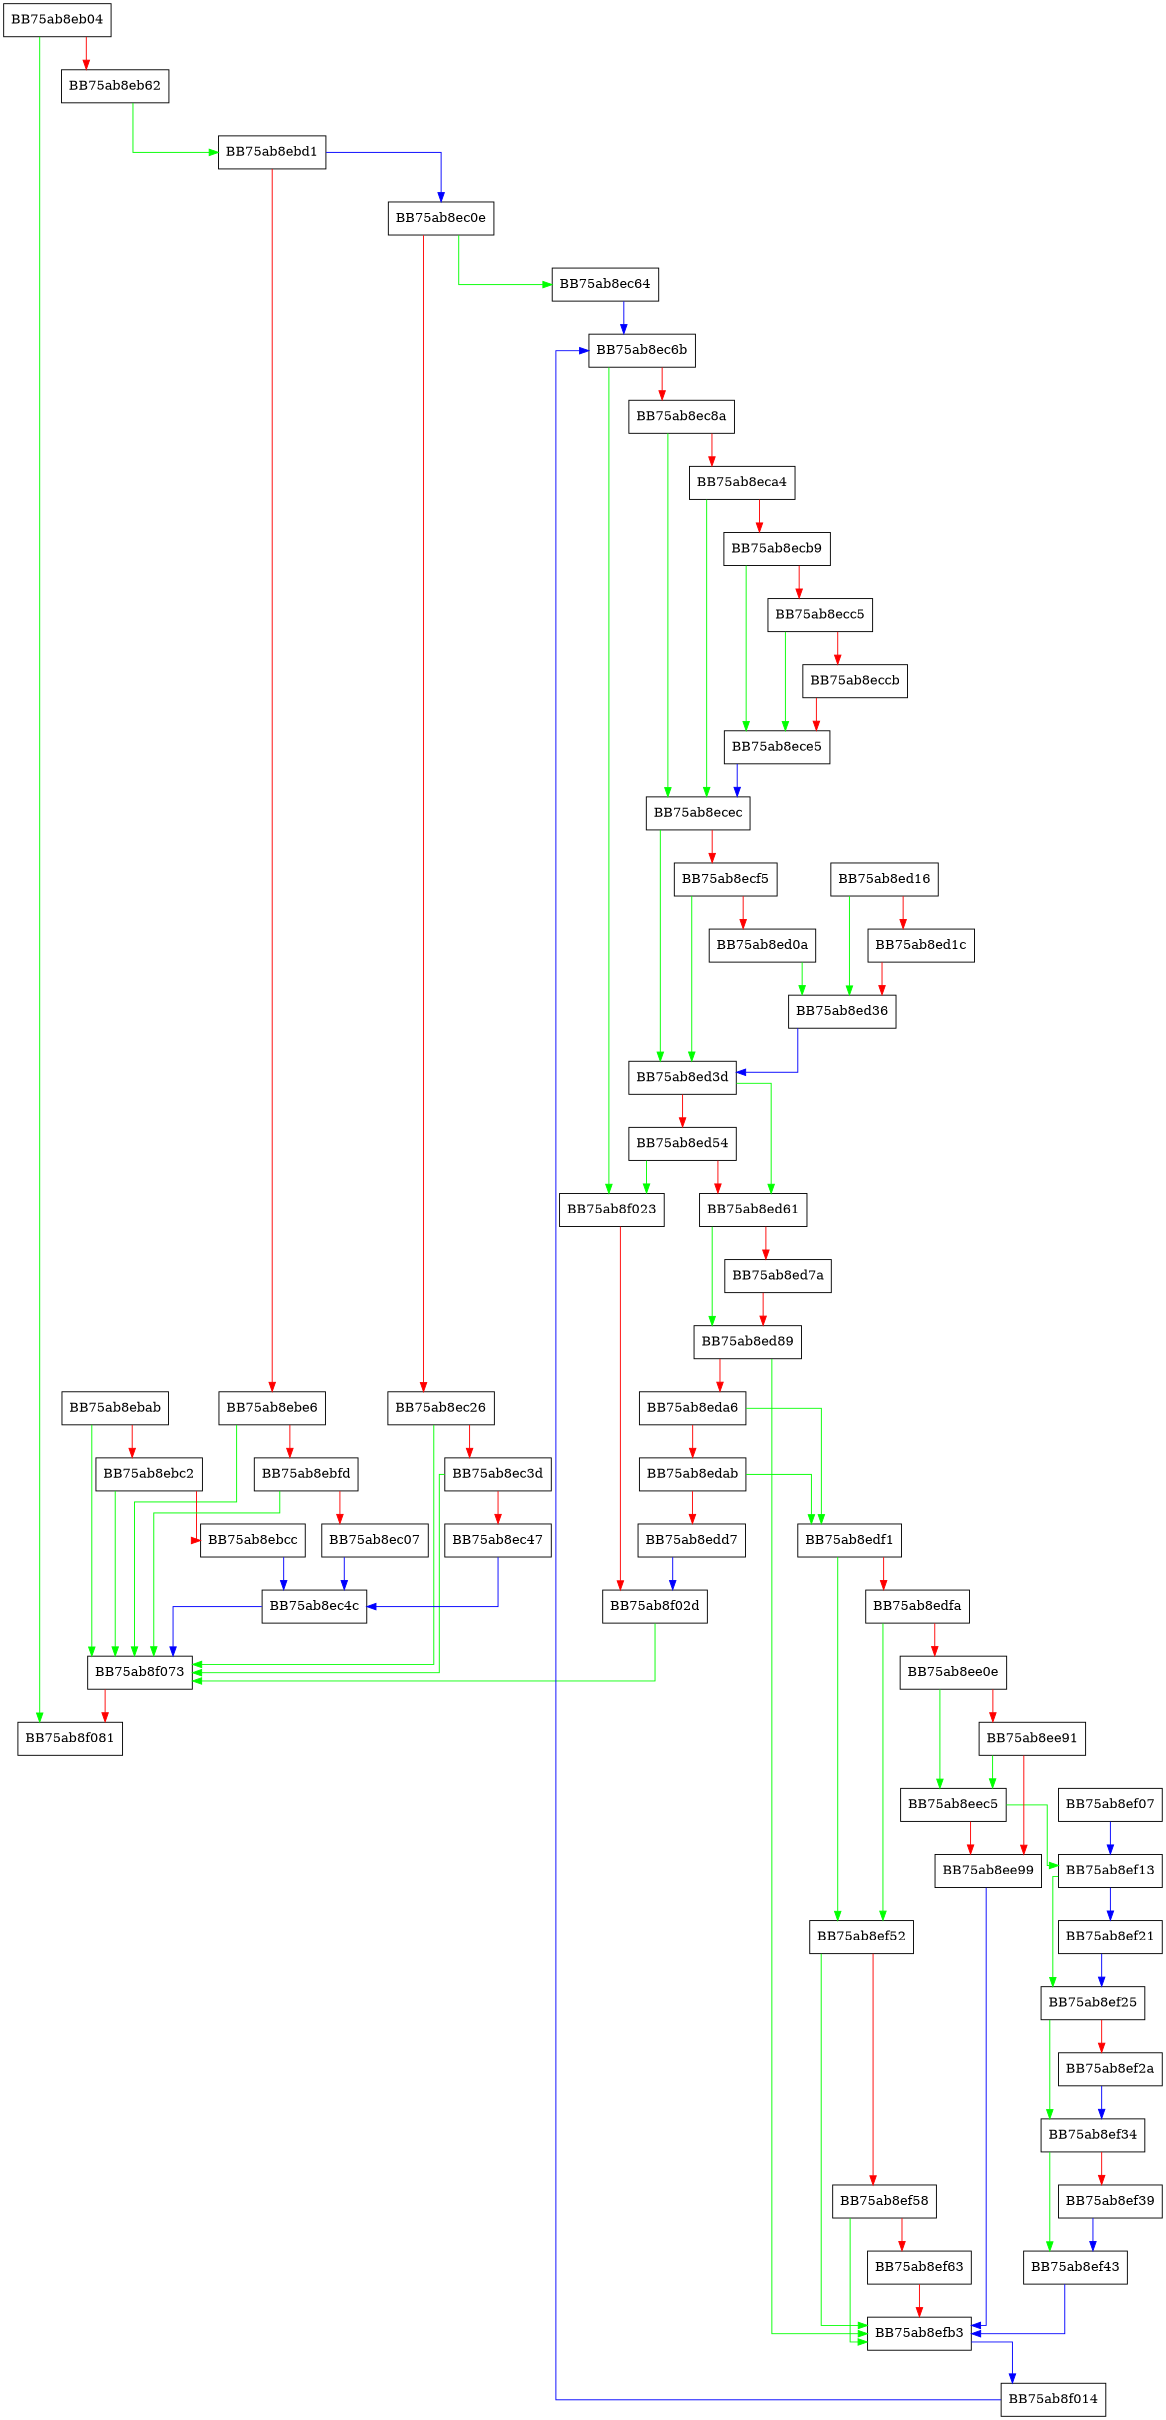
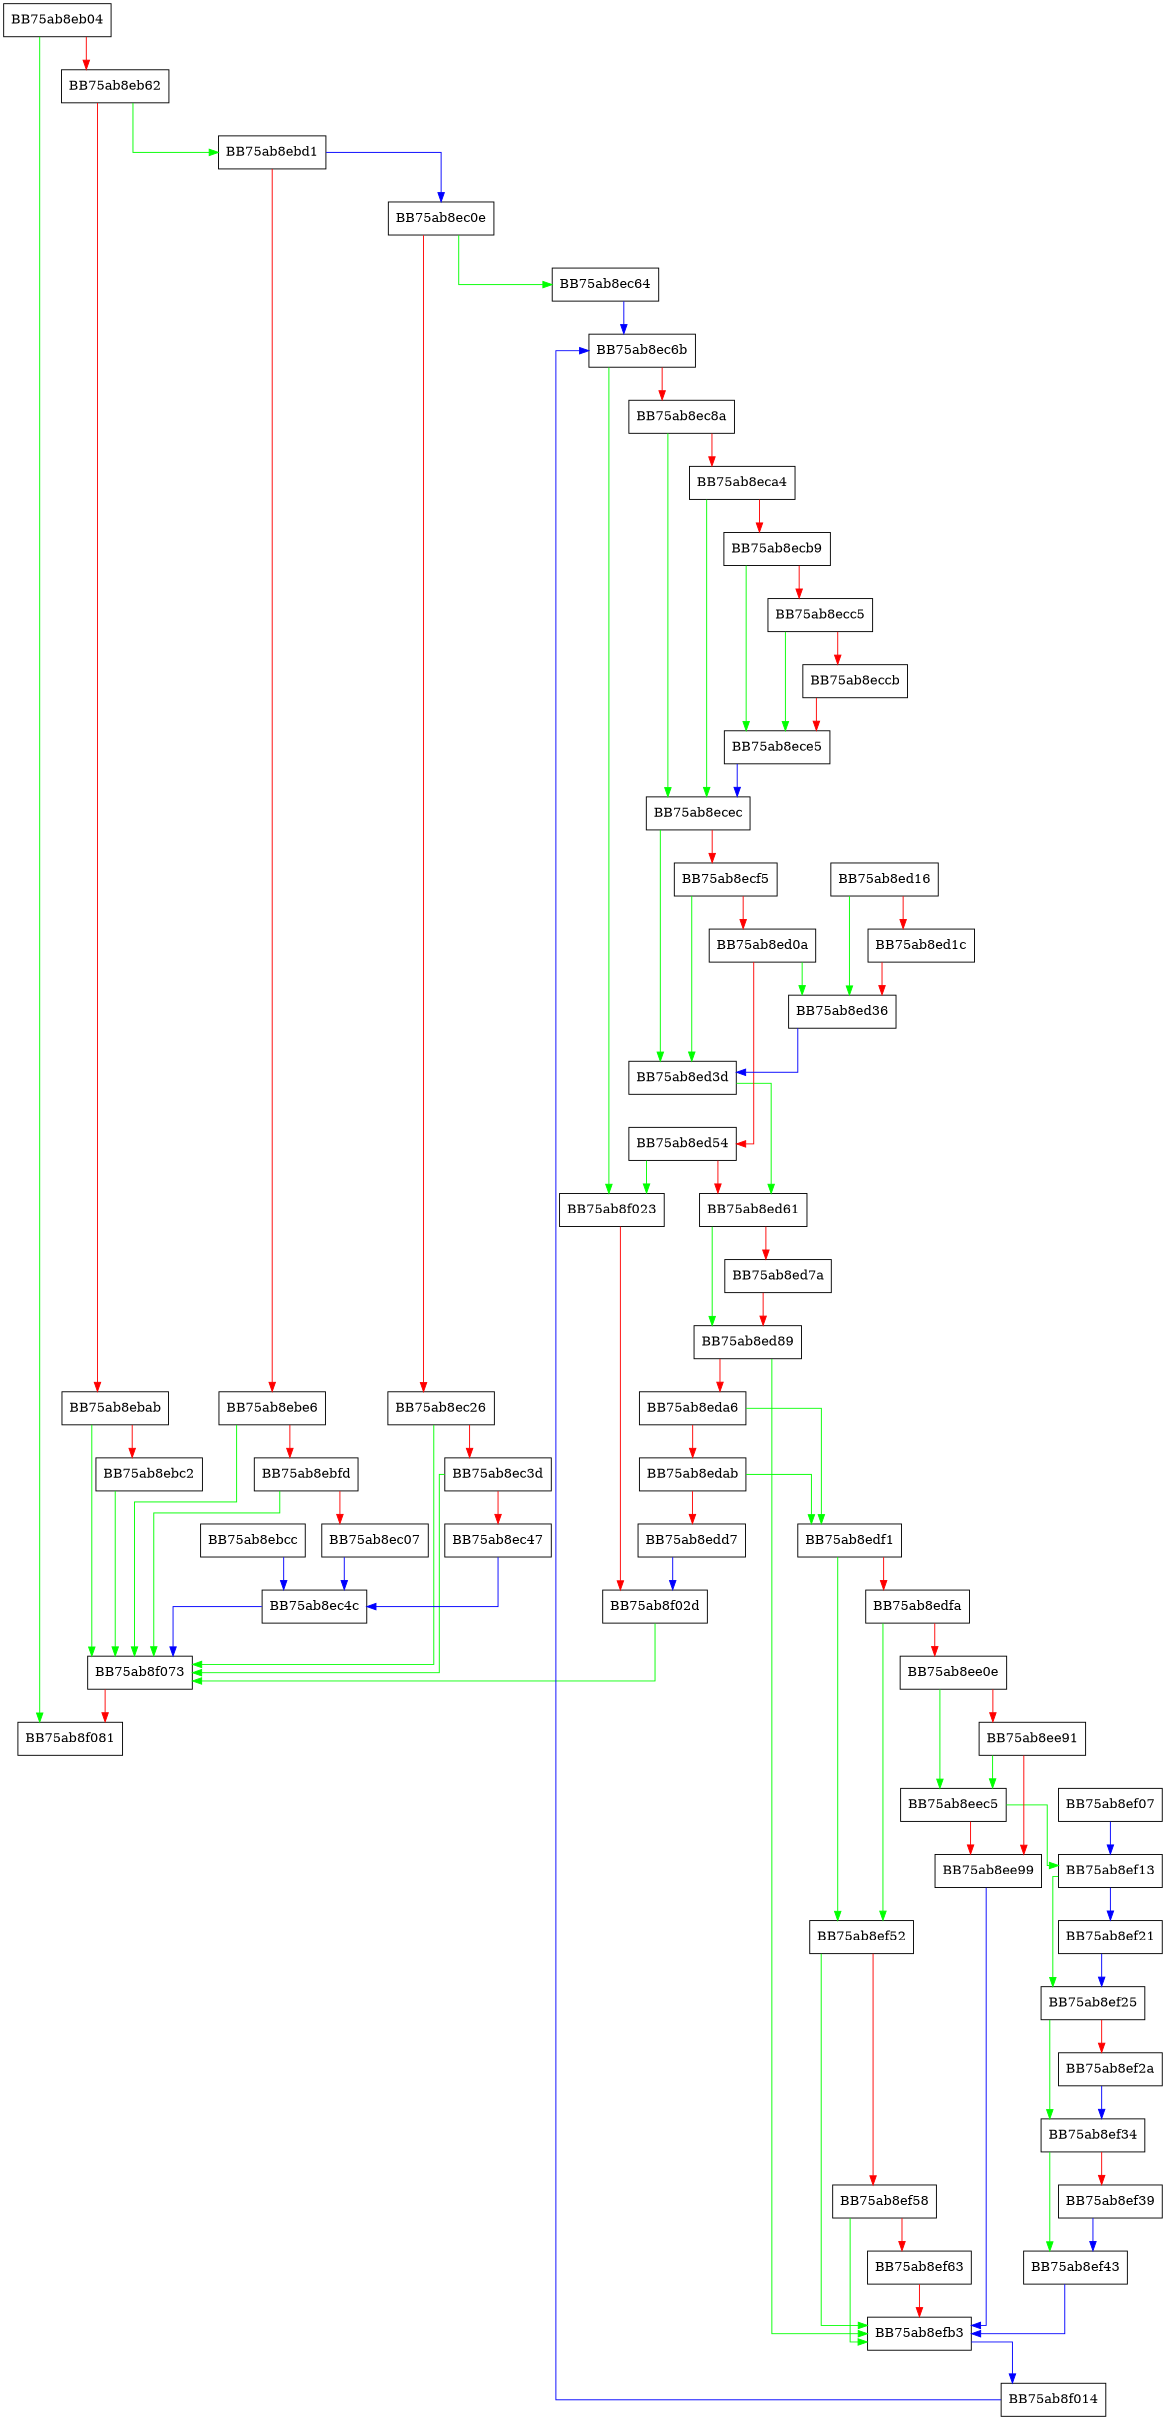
none -> (97, 743)
(683, 1106) -> (754, 1057)
(196, 1518) -> none
